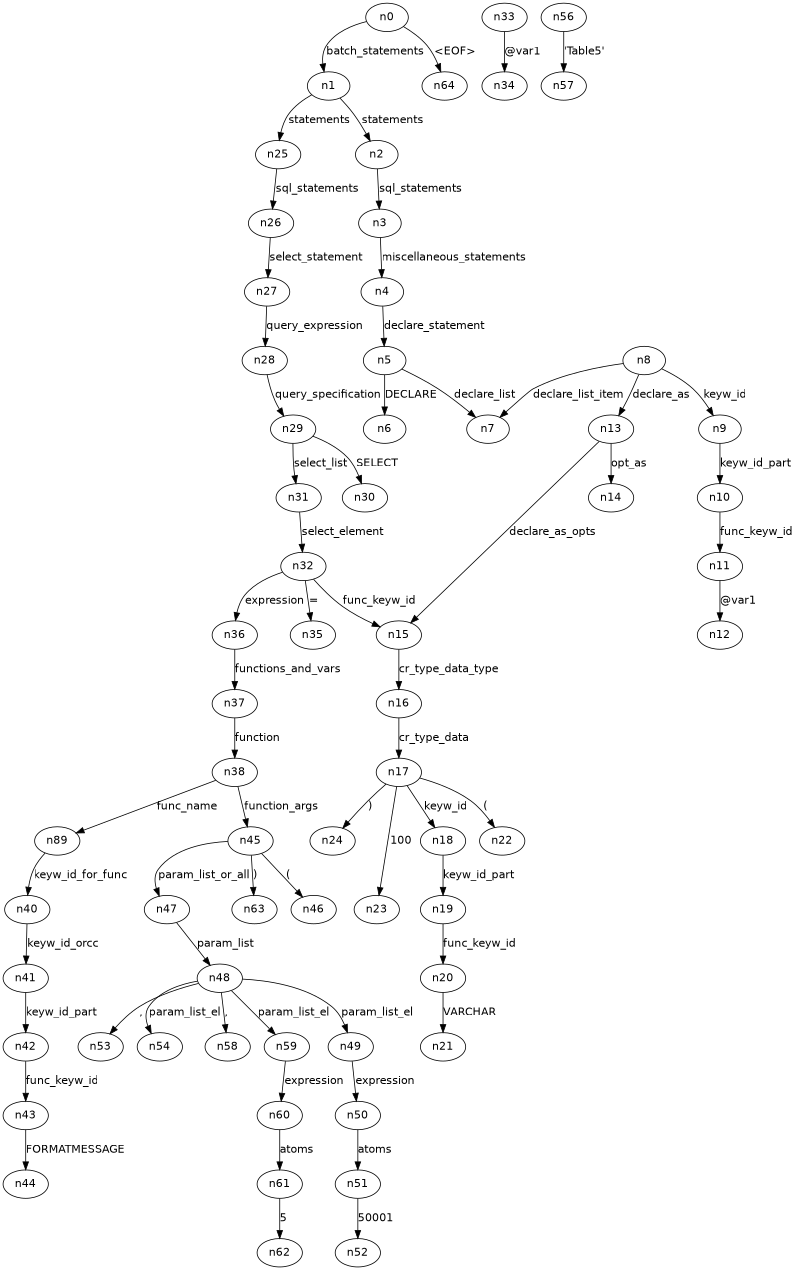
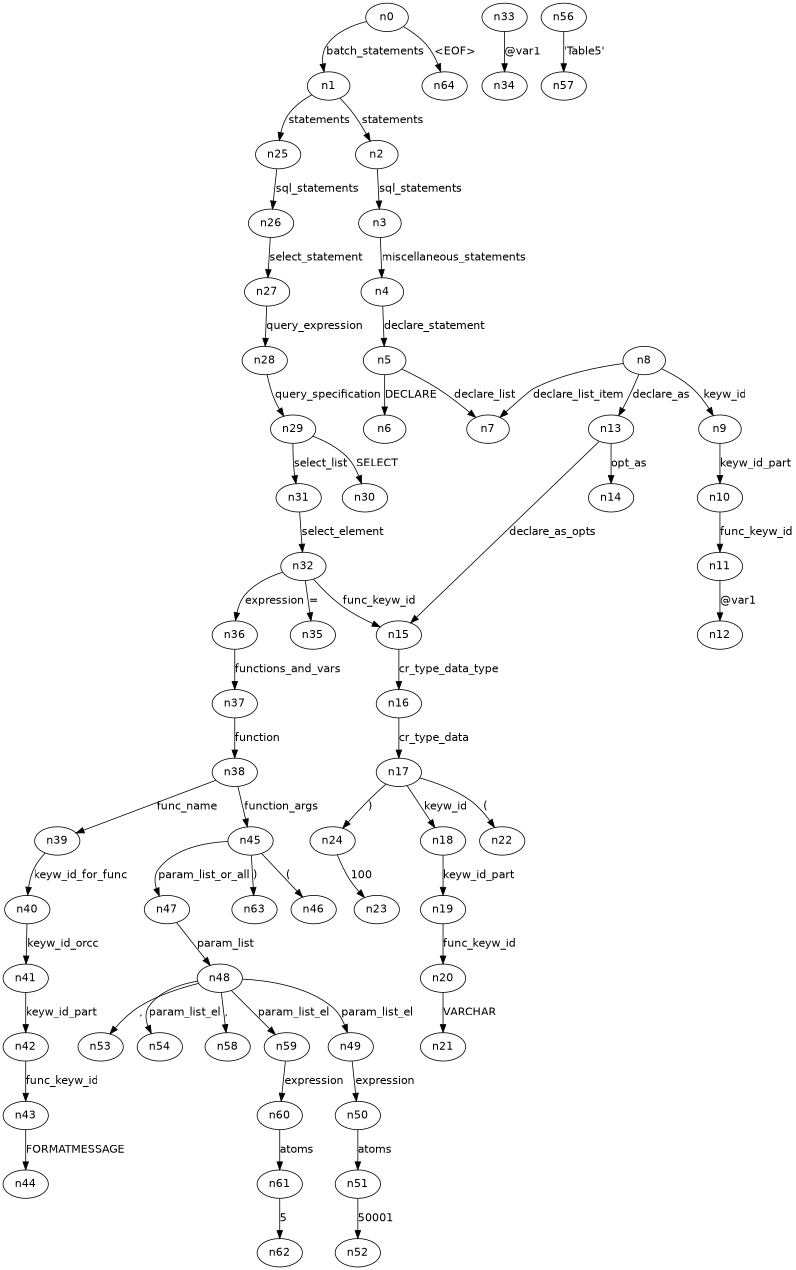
(388, 837) -> (347, 874)
(57, 841) -> (57, 841)
